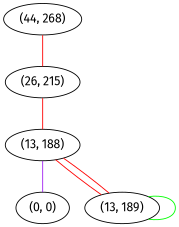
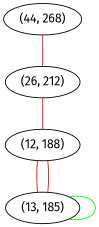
(43, 82) -> (43, 82)
(43, 145) -> (43, 145)
(43, 208) -> none
(122, 208) -> (43, 208)
